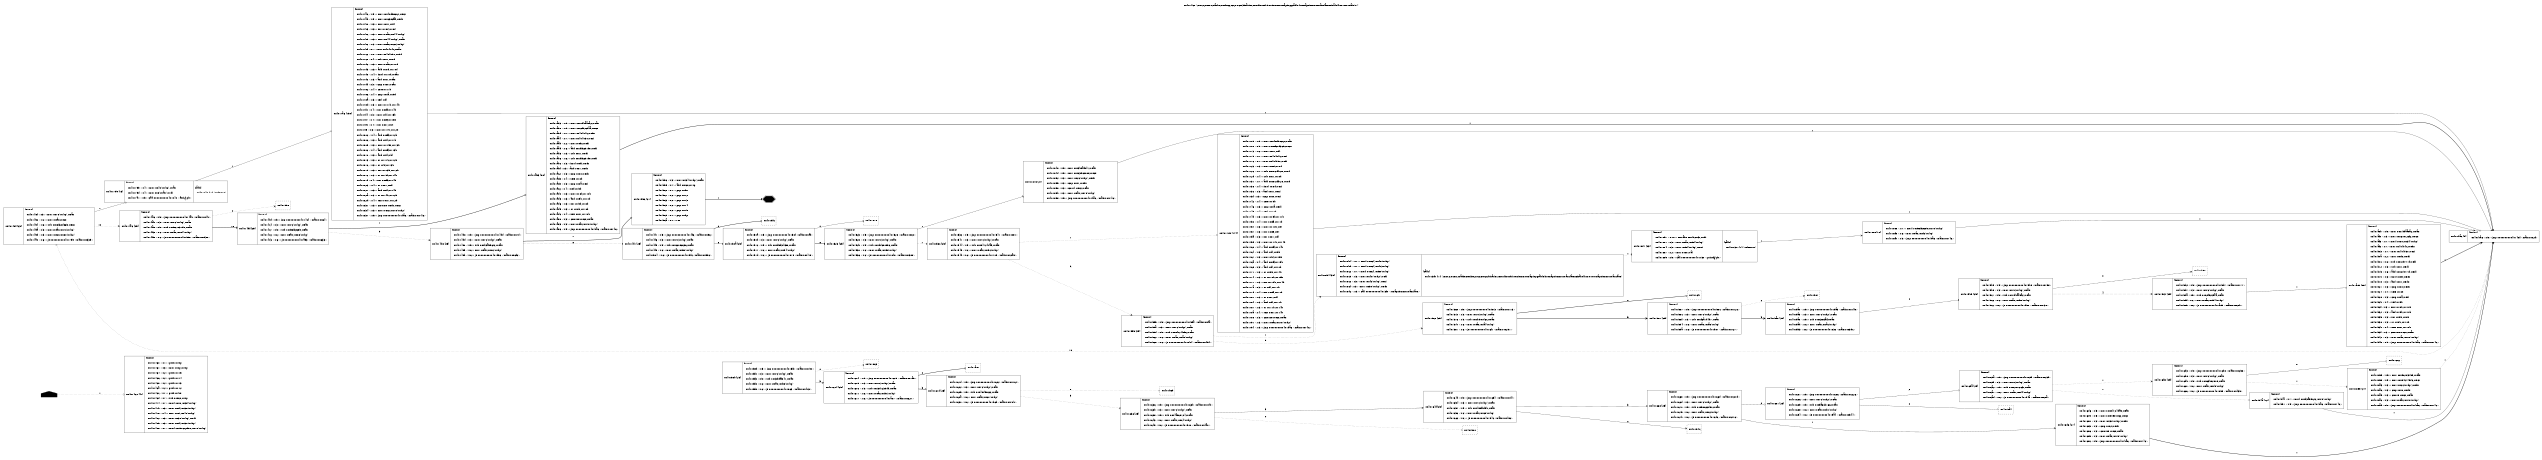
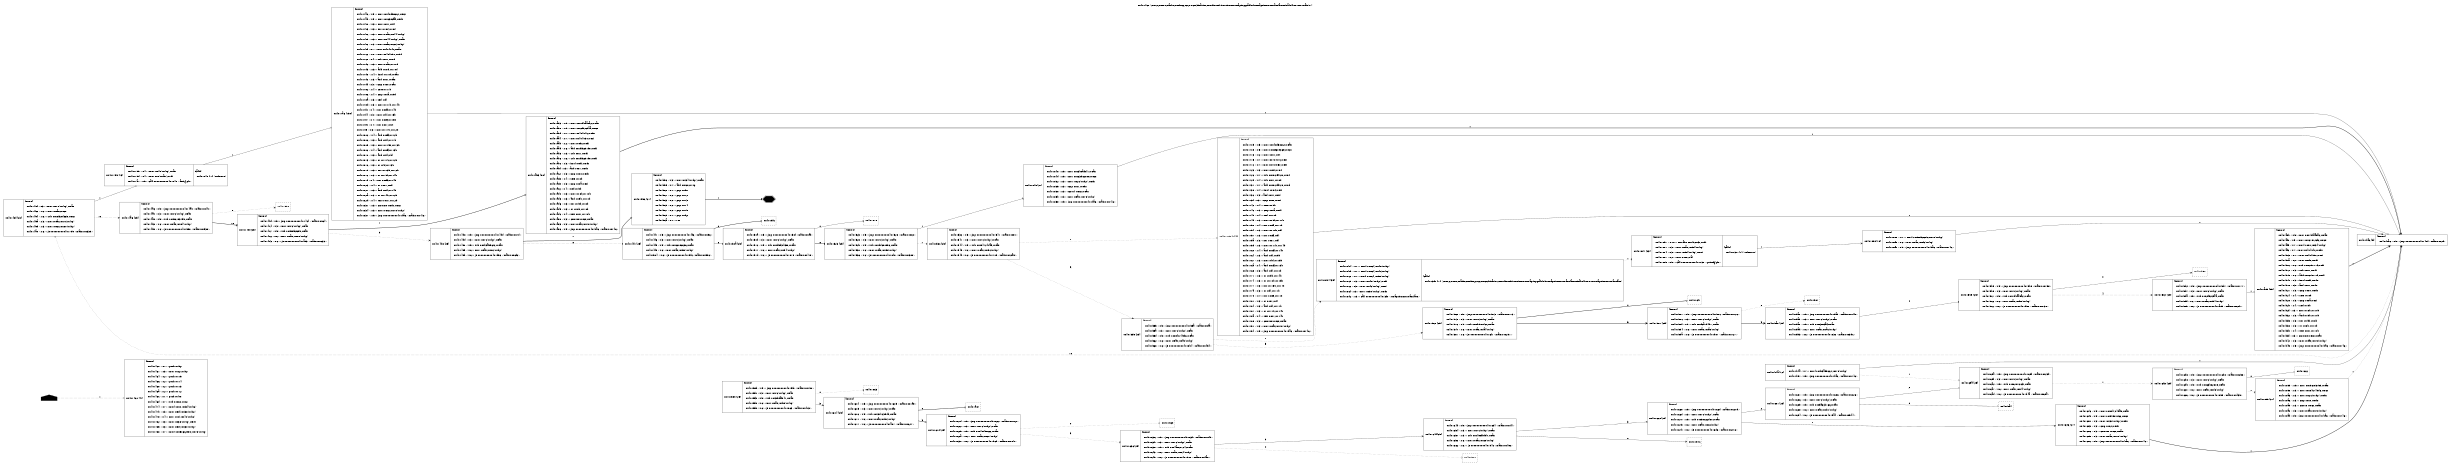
(2150, 397) -> (1909, 378)
